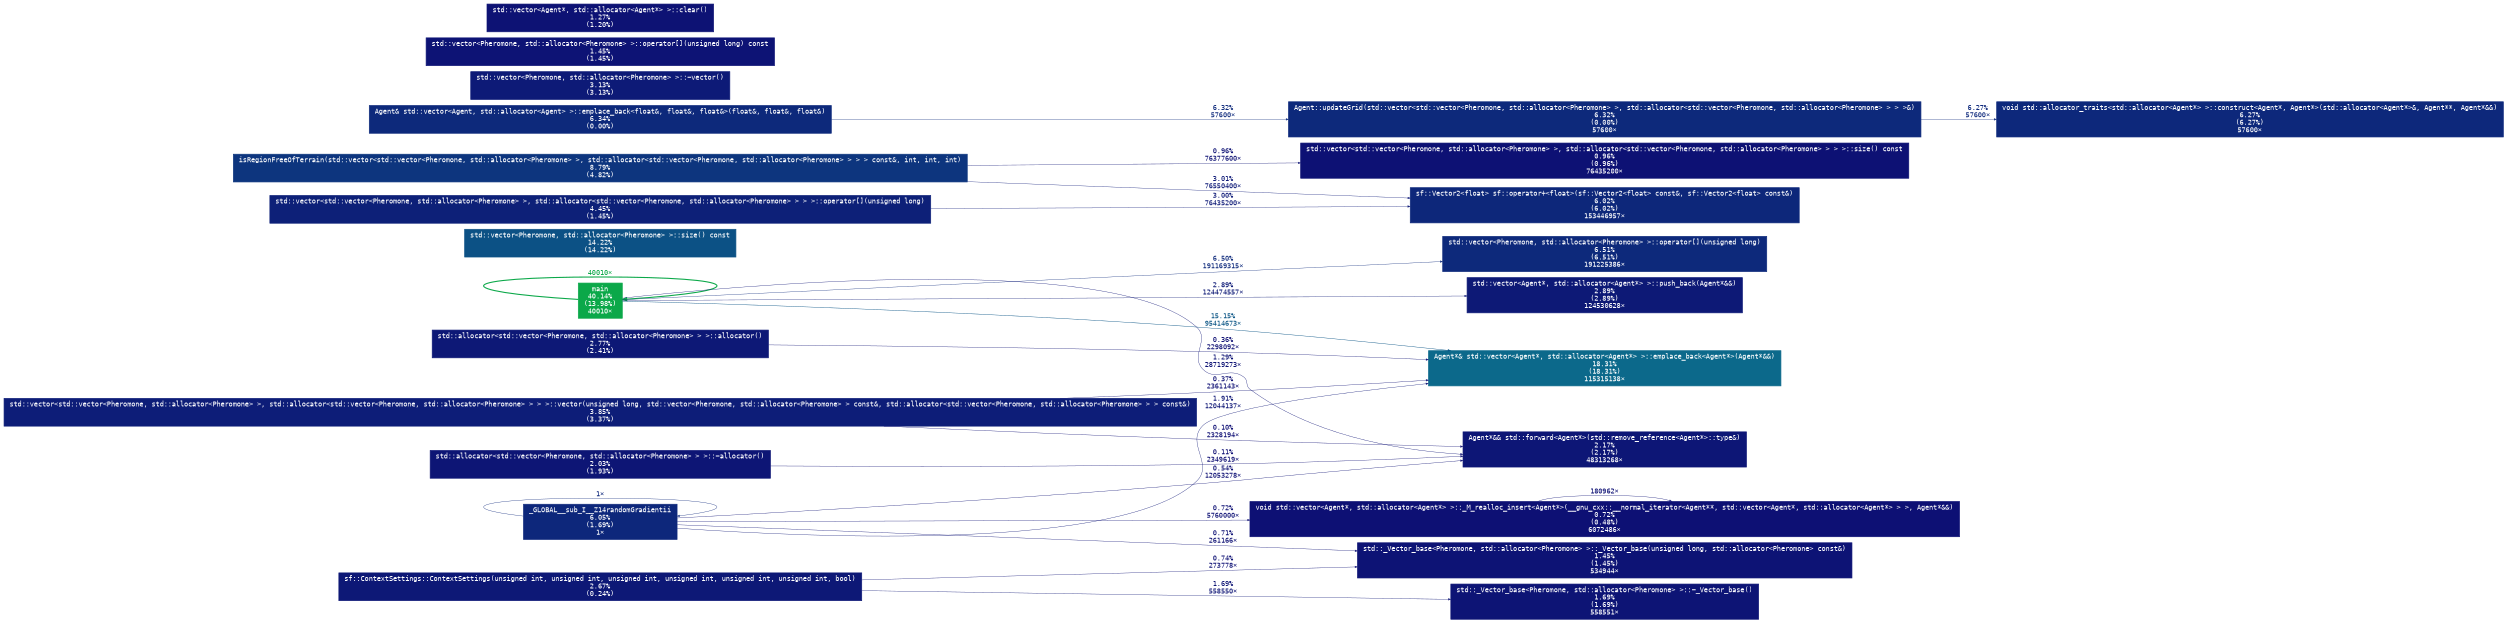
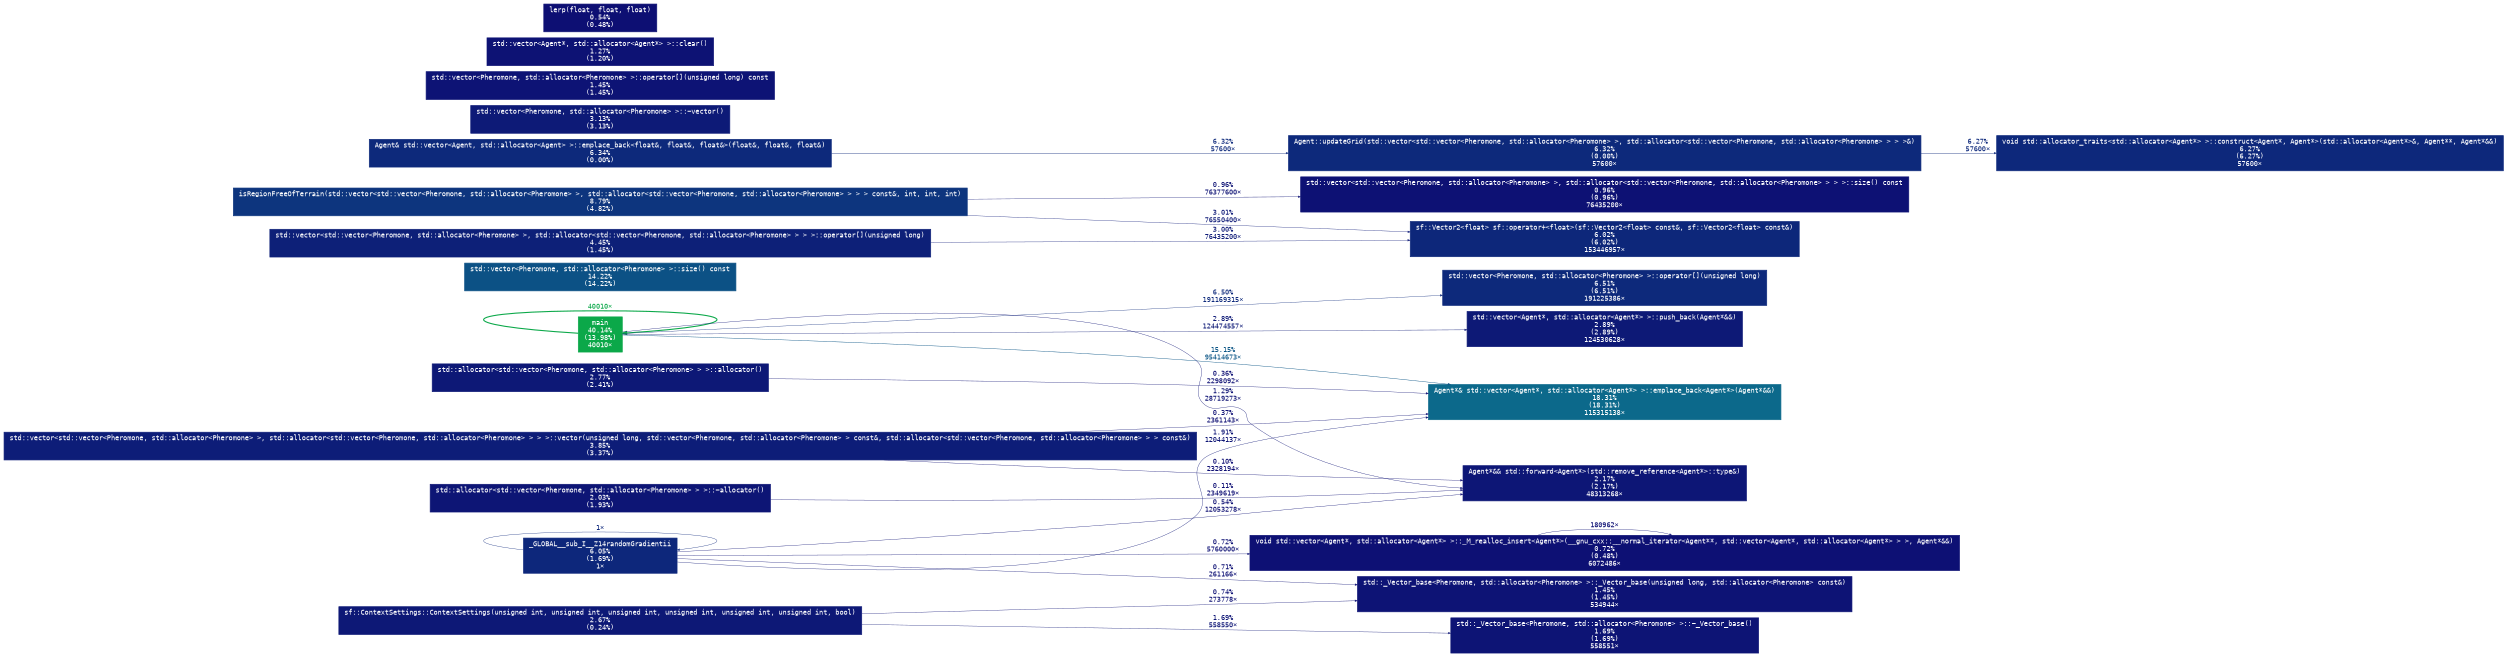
none -> (600, 18)
